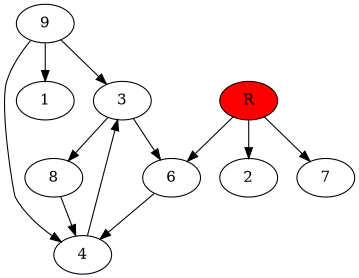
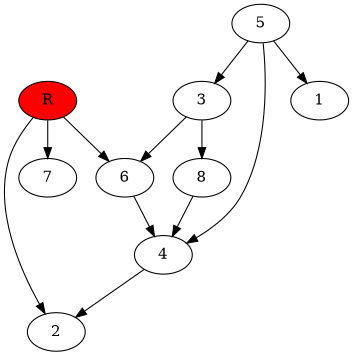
(45, 24) -> (261, 24)
(101, 183) -> (115, 290)
